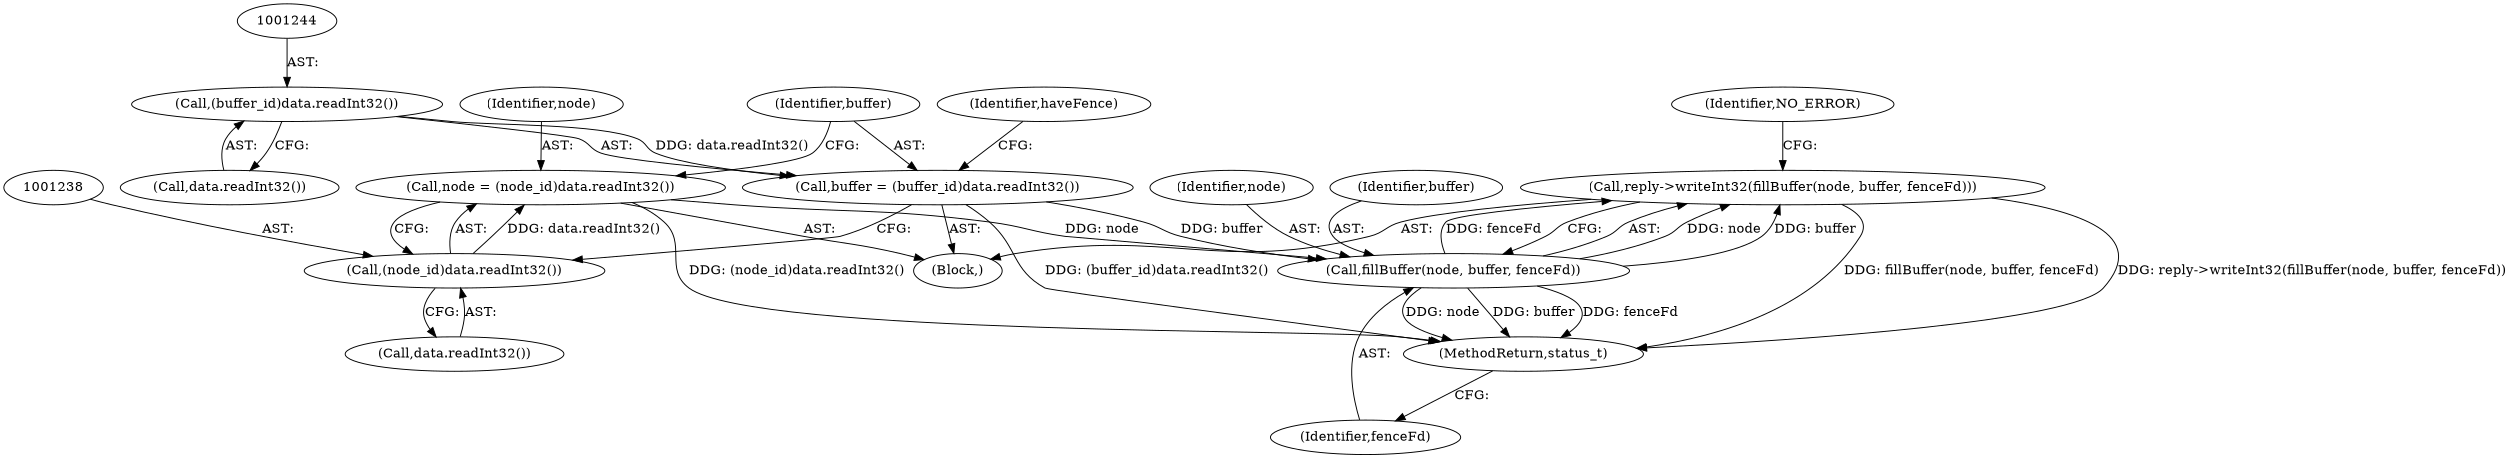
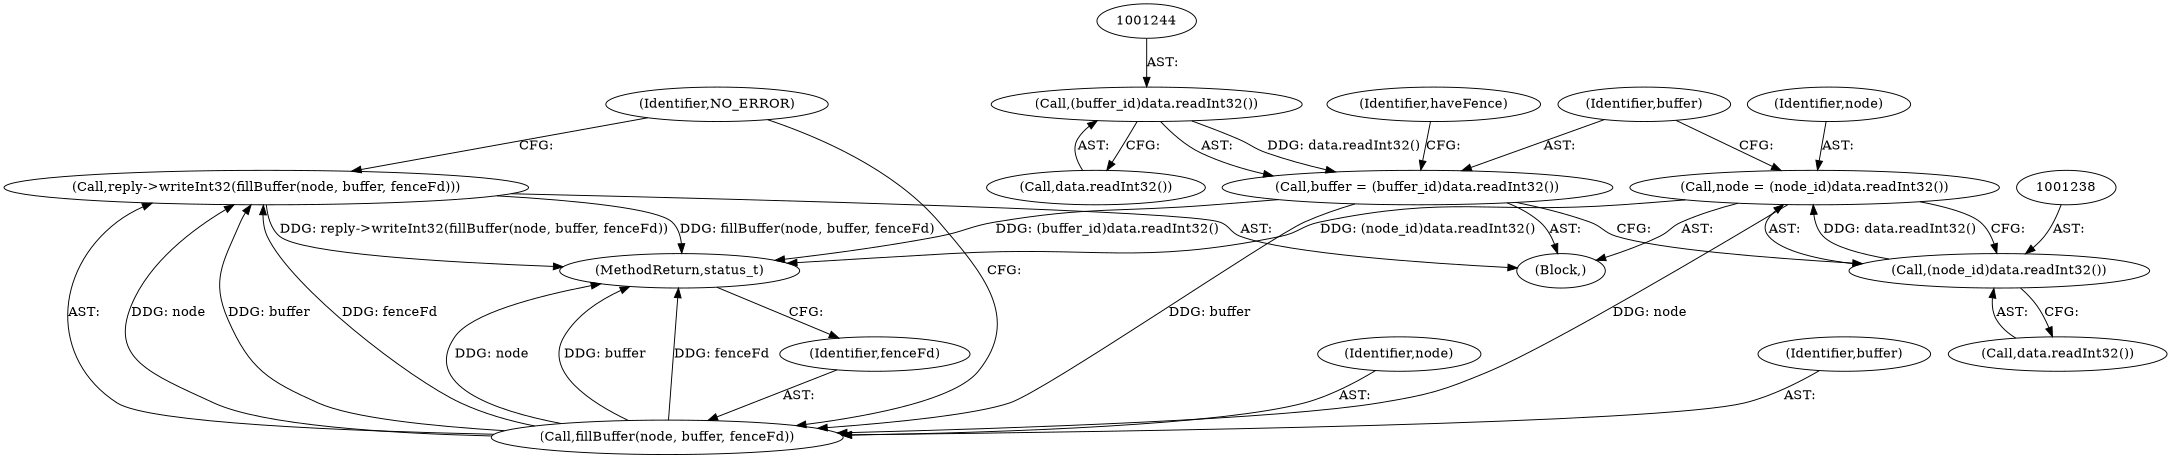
(1573, 220) -> (985, 283)
